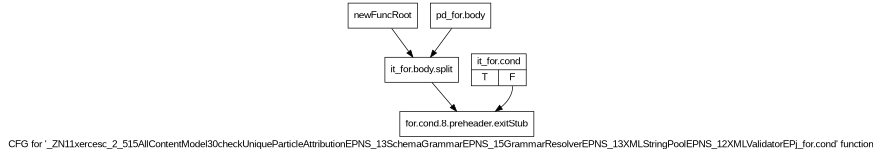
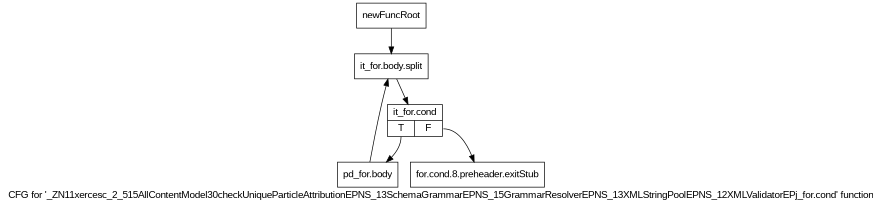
(442, 94) -> (401, 88)
none -> (398, 148)
